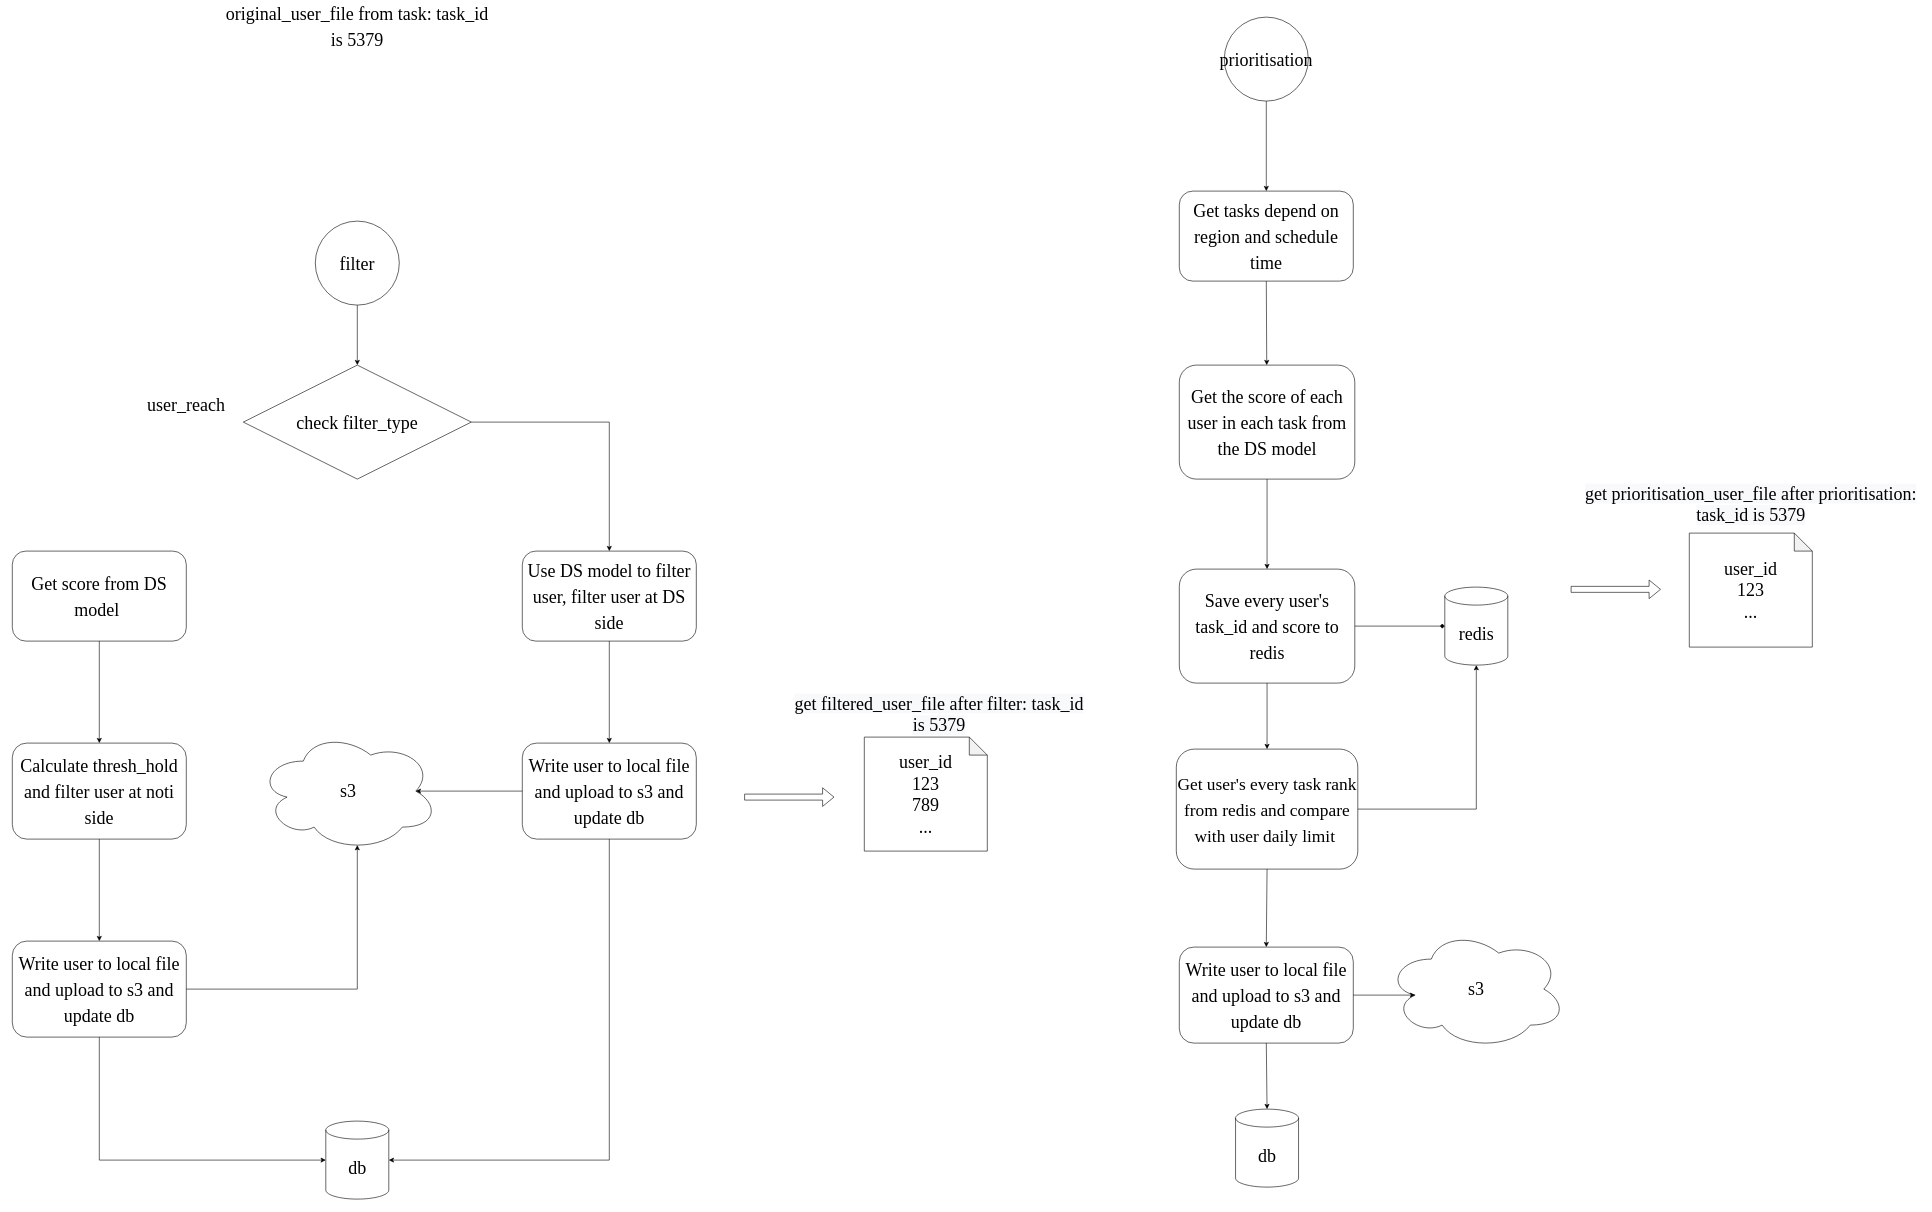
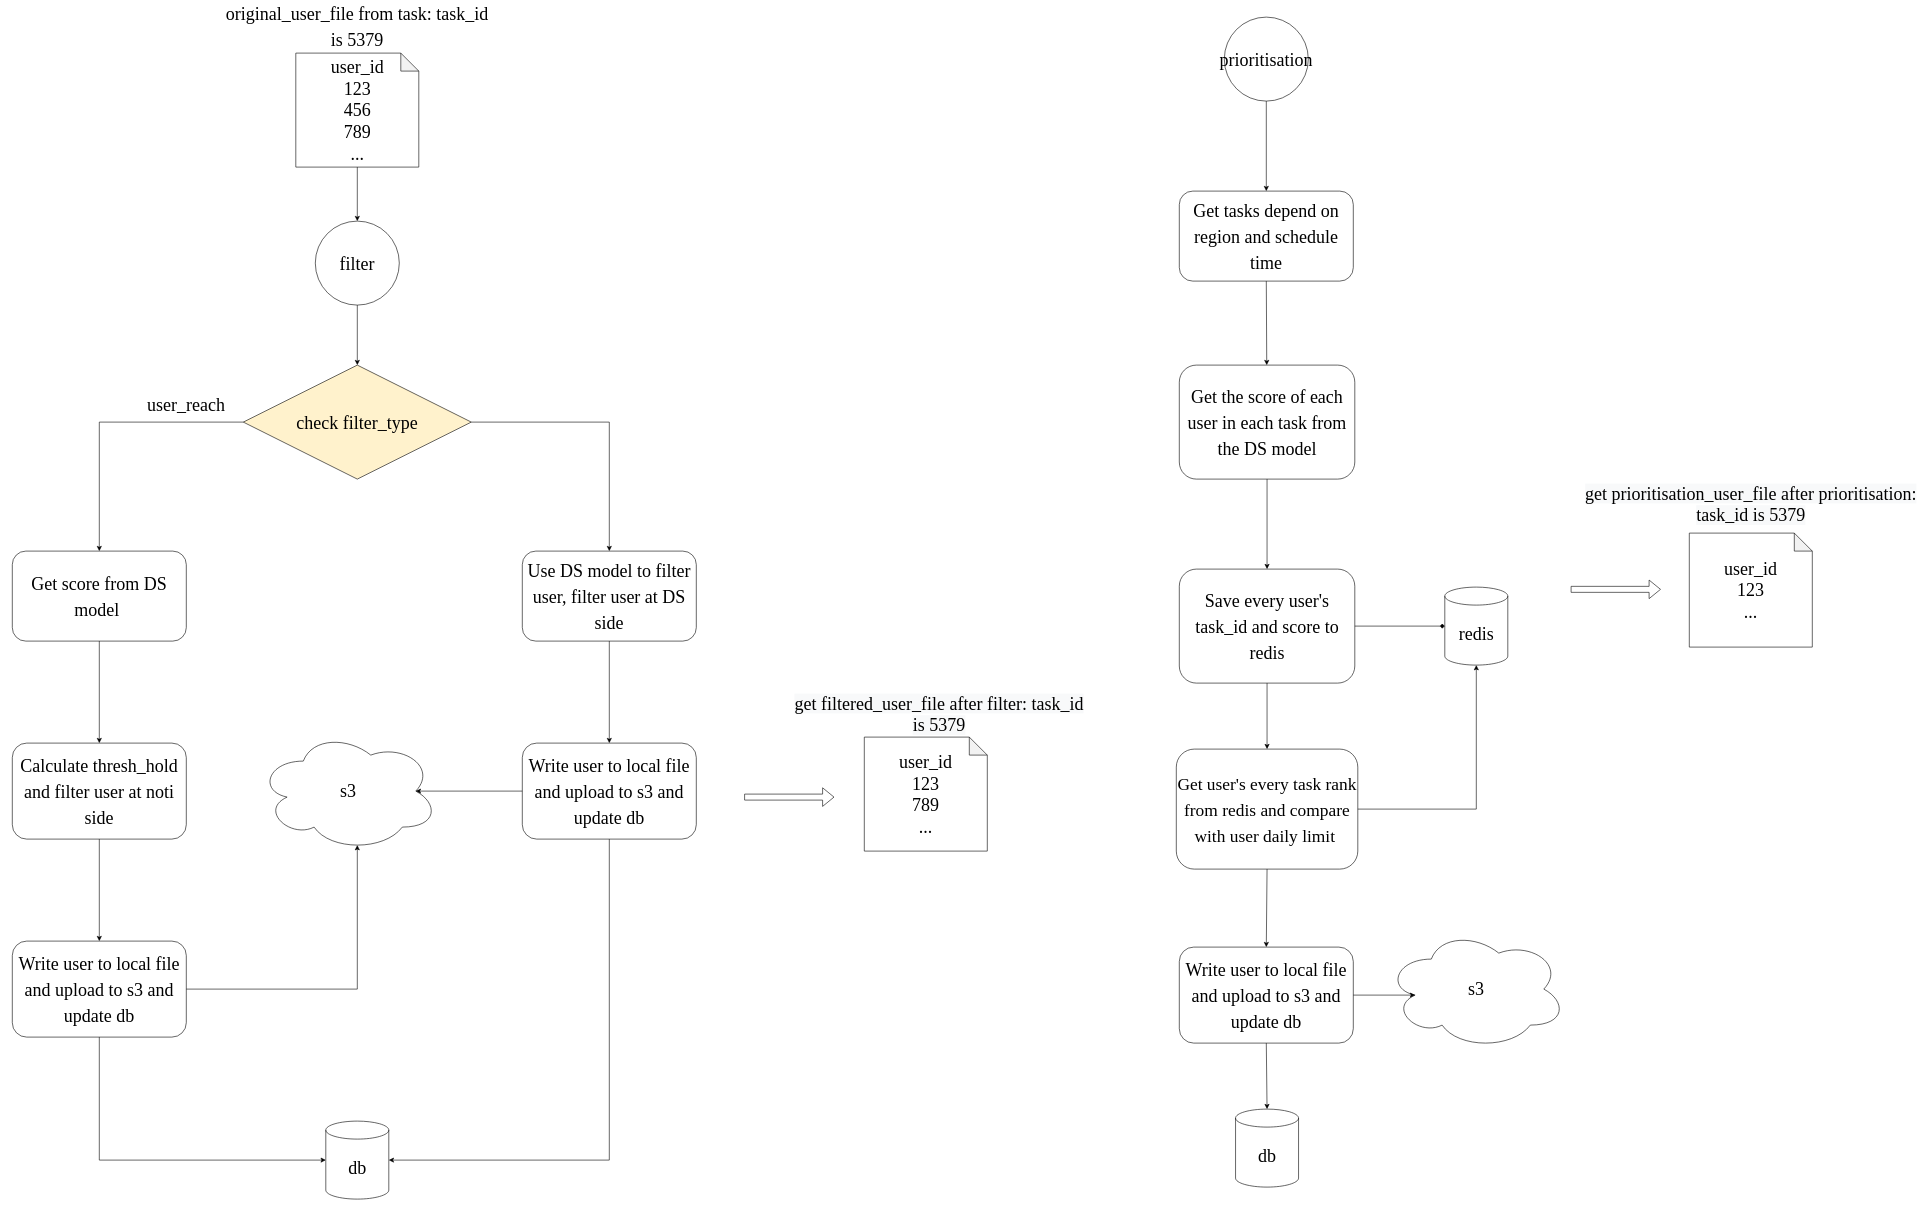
none -> (357, 110)
none -> (357, 215)
none -> (99, 422)
(357, 422) -> (357, 422)
